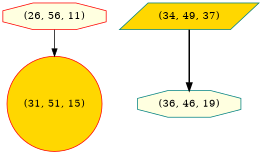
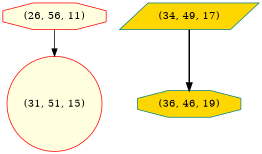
(189, 16) -> (189, 16)
(55, 104) -> (55, 104)
(189, 104) -> (189, 104)
